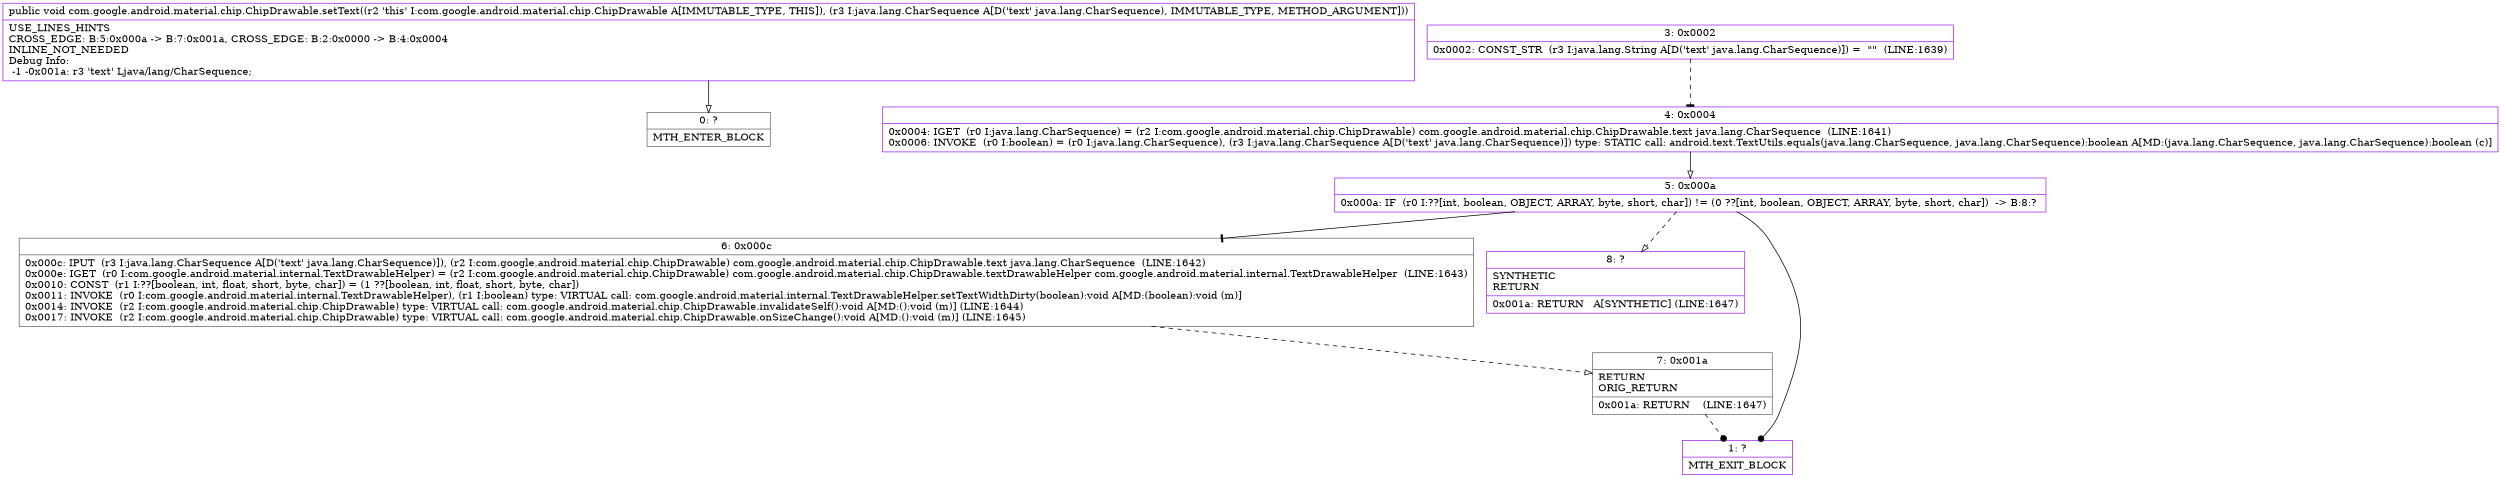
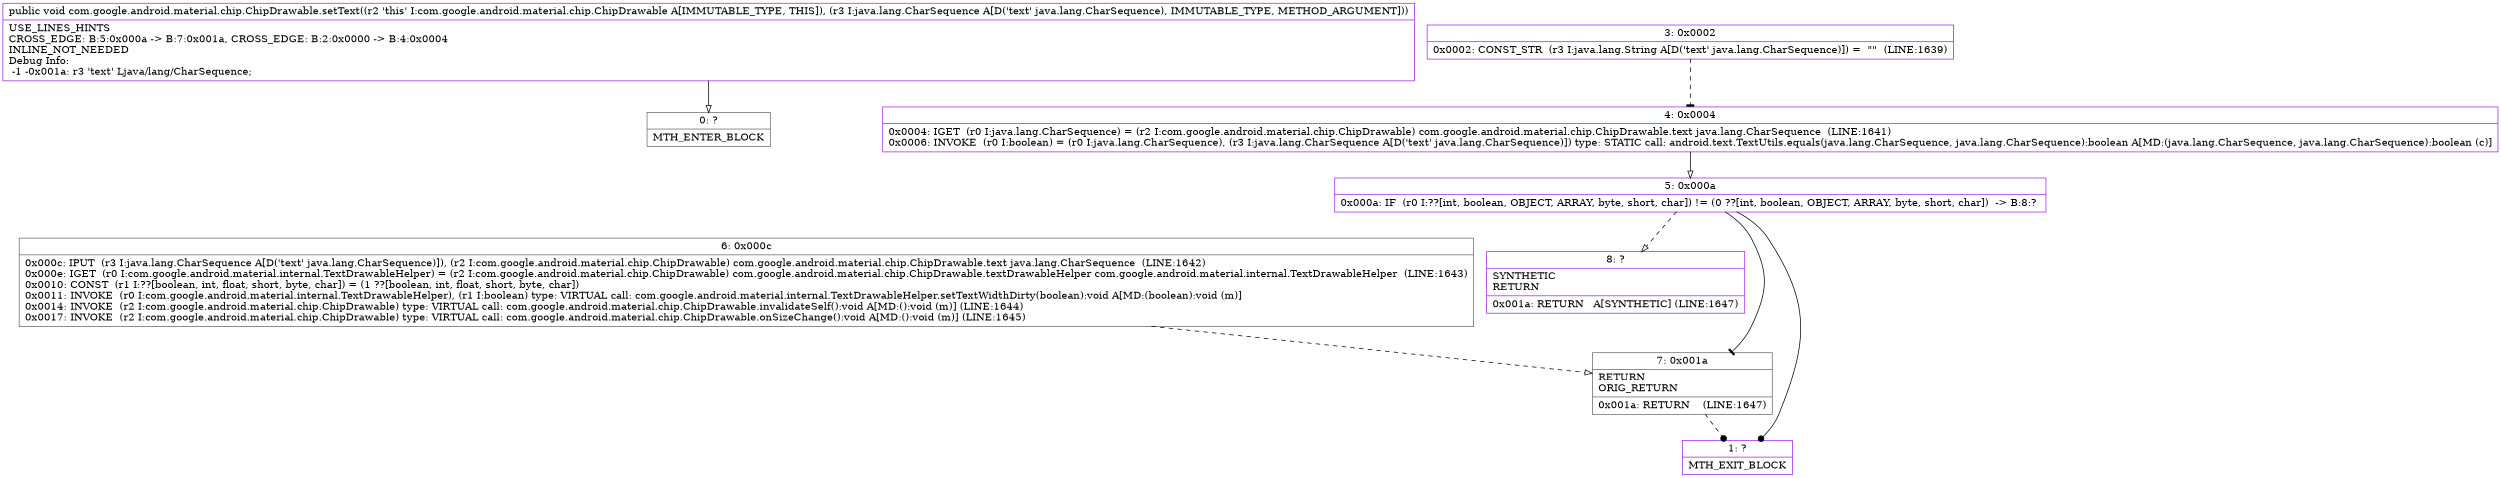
(1370, 225) -> (1764, 279)
